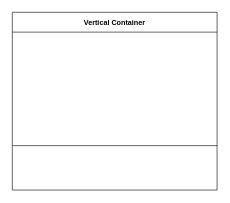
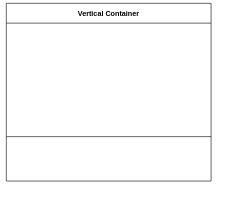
(115, 101) -> (109, 92)
